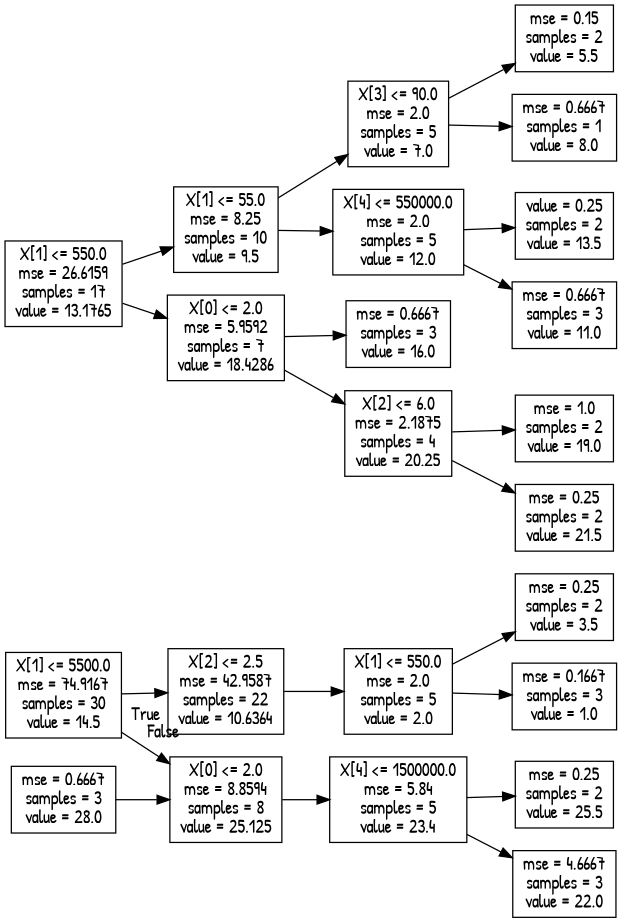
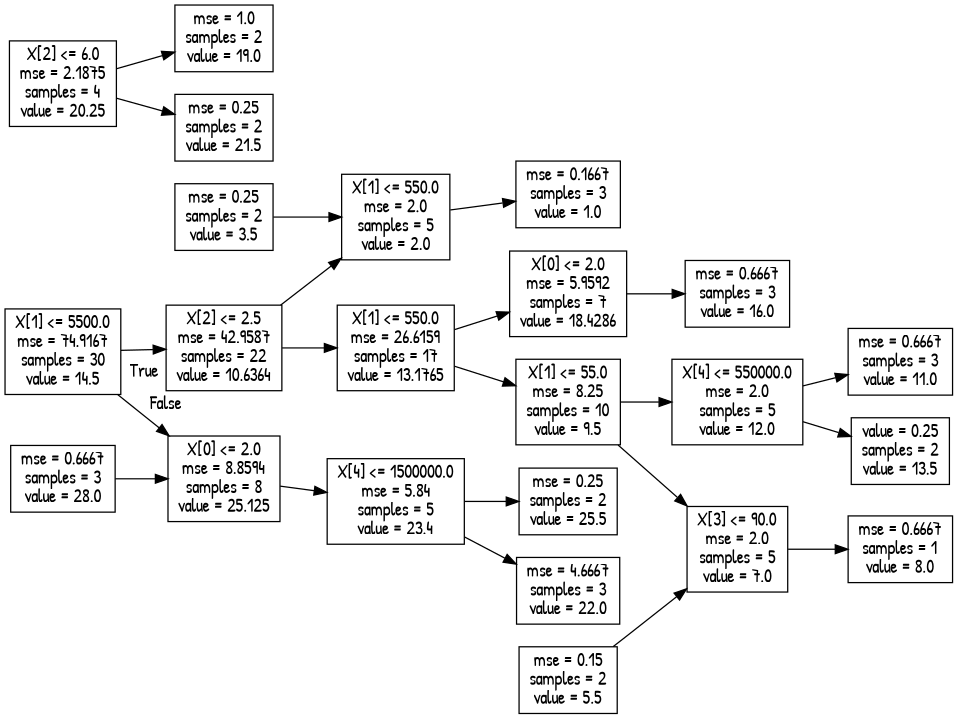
(476, 84) -> (645, 622)
none -> (303, 348)
(309, 384) -> none
(478, 651) -> (301, 217)
